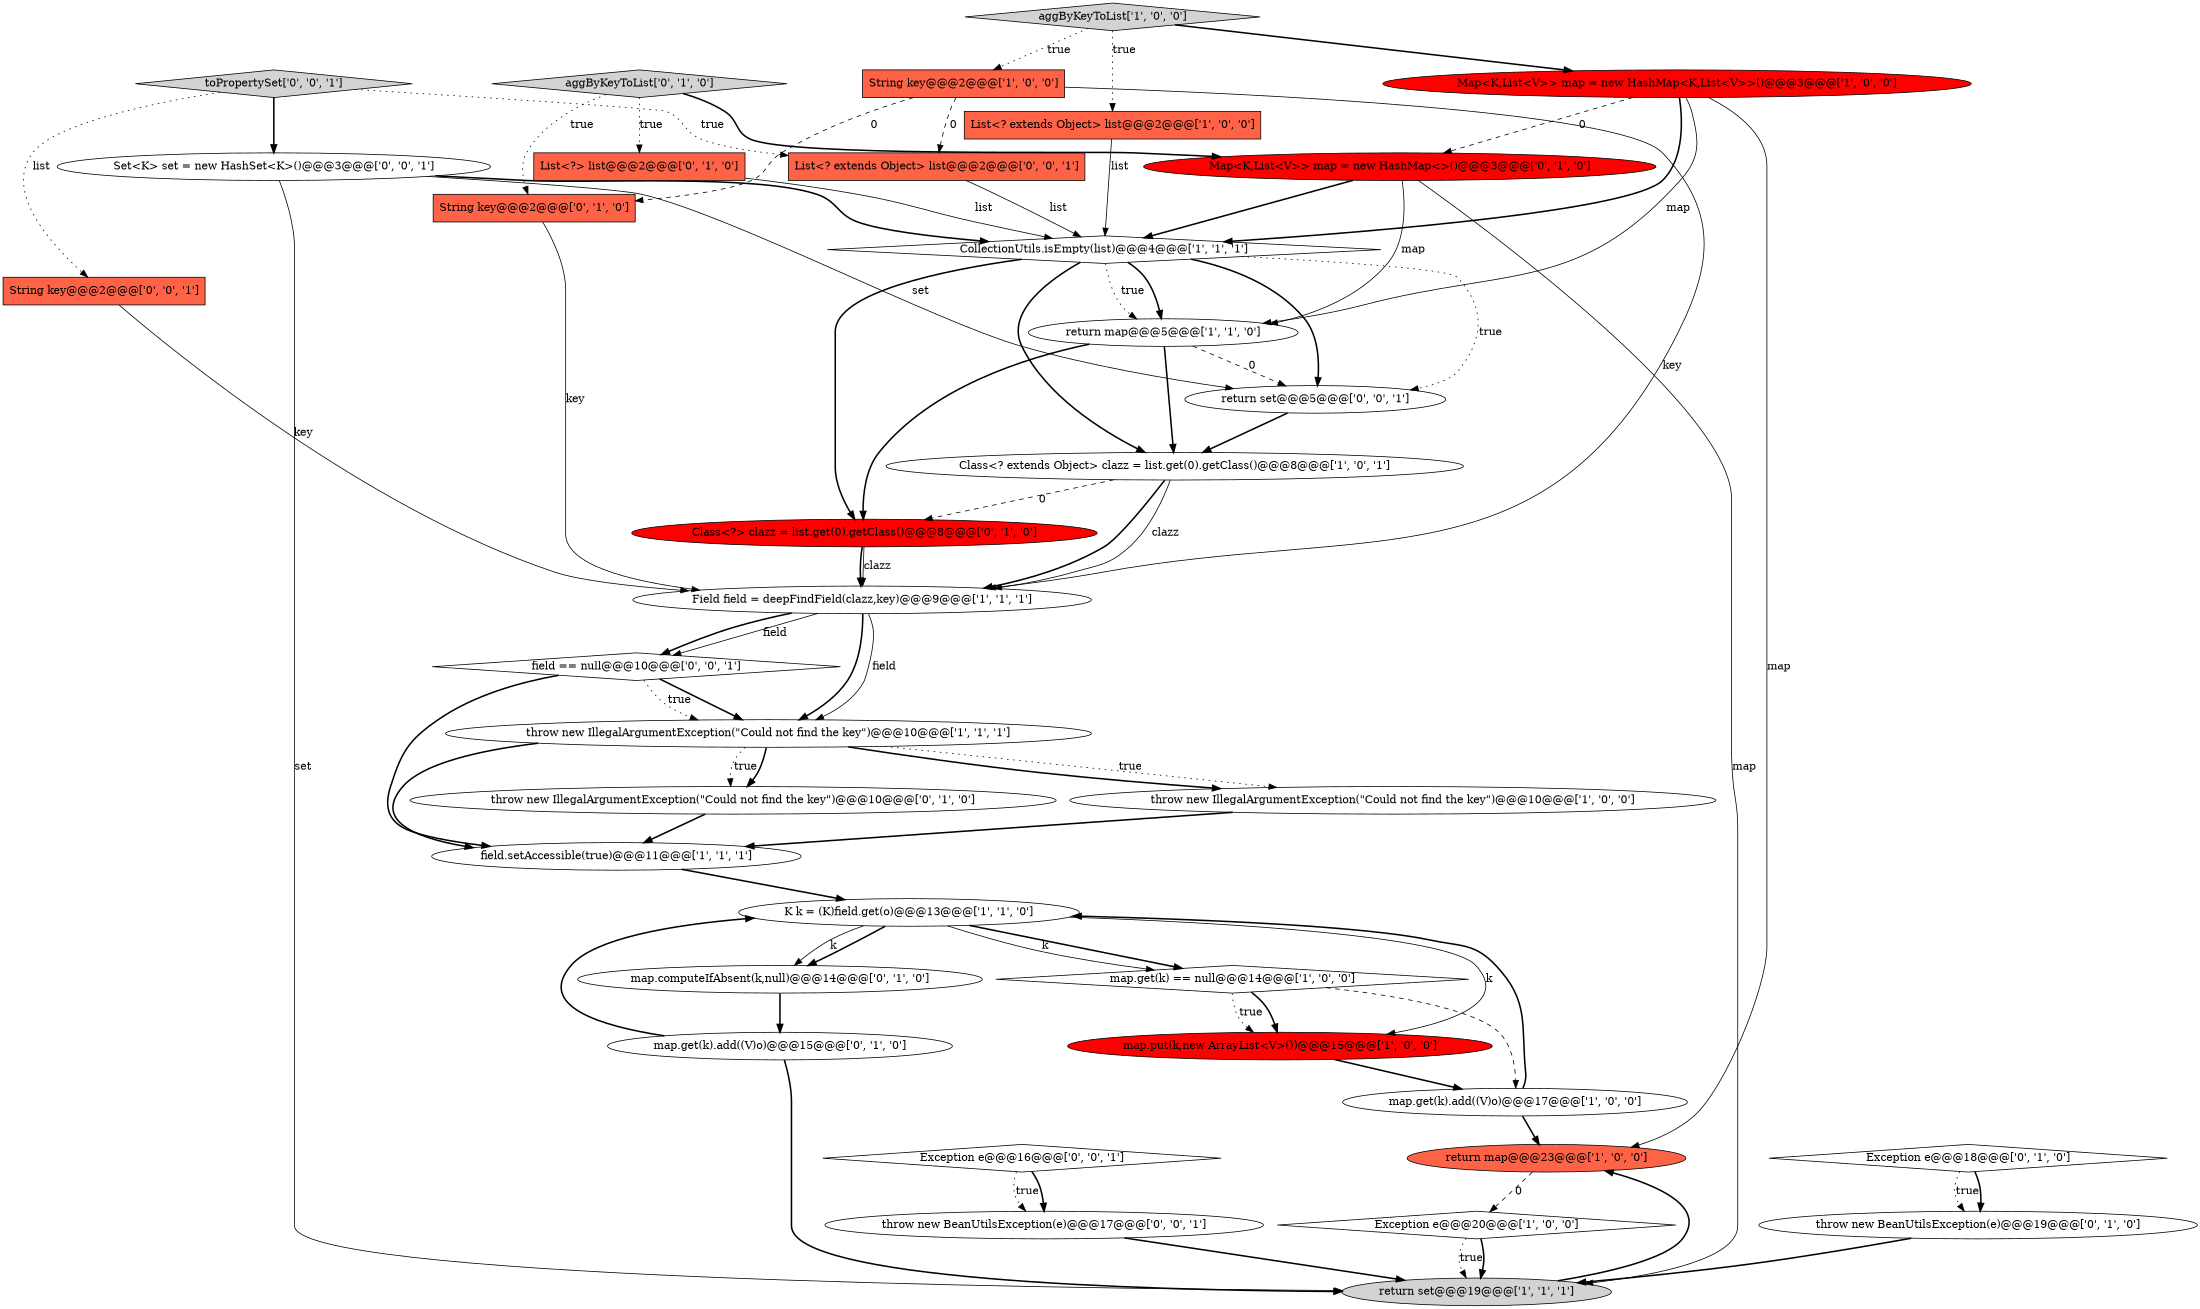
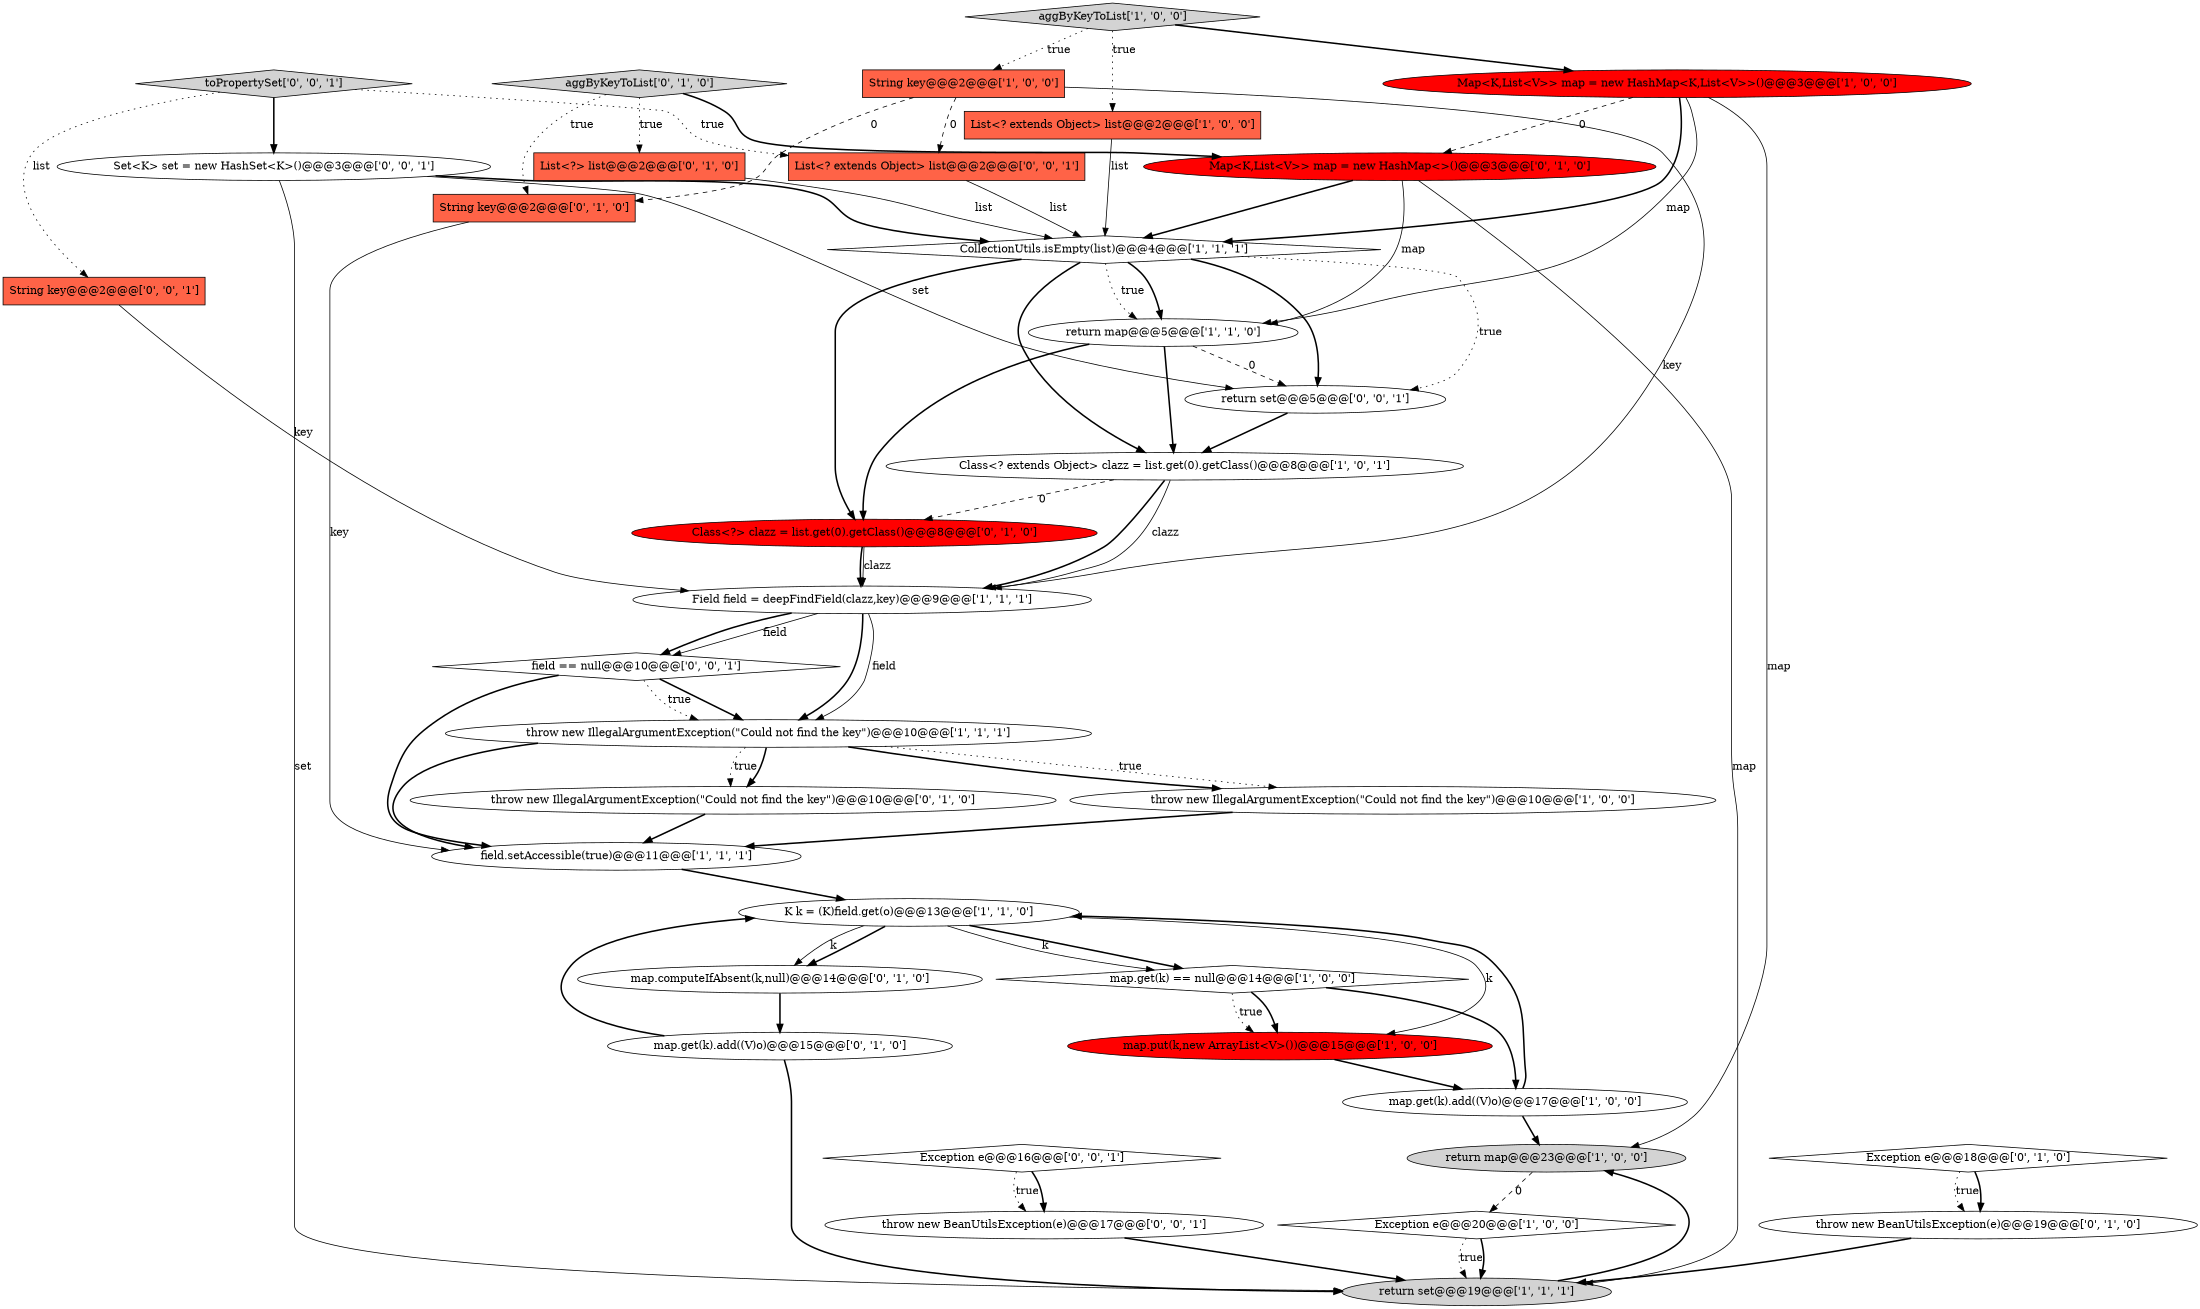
(566, 449) -> (330, 530)
(1441, 1007) -> (1441, 1007)
(1546, 1158) -> (1546, 1158)
